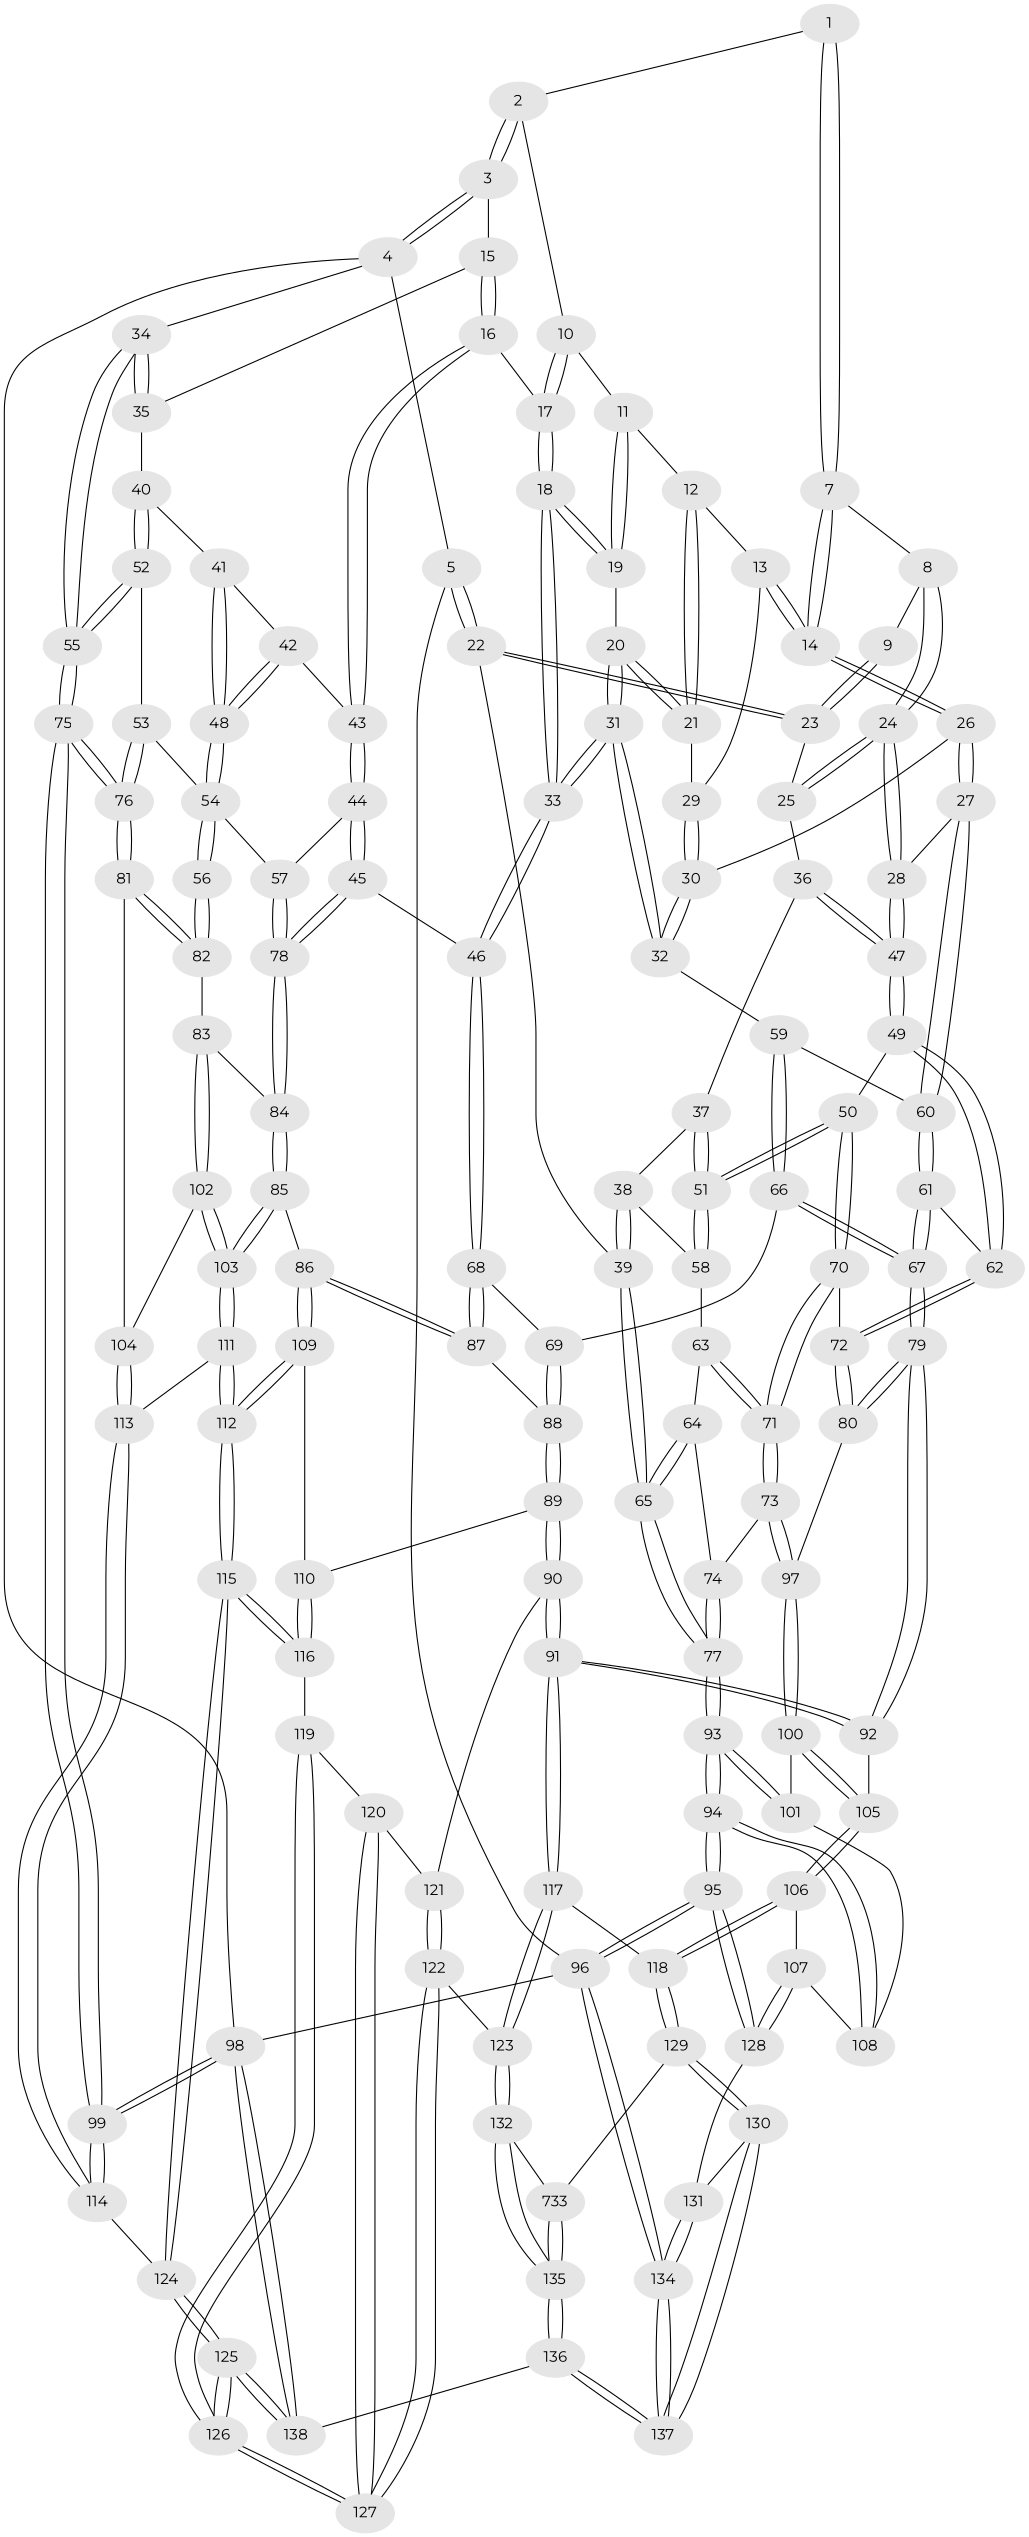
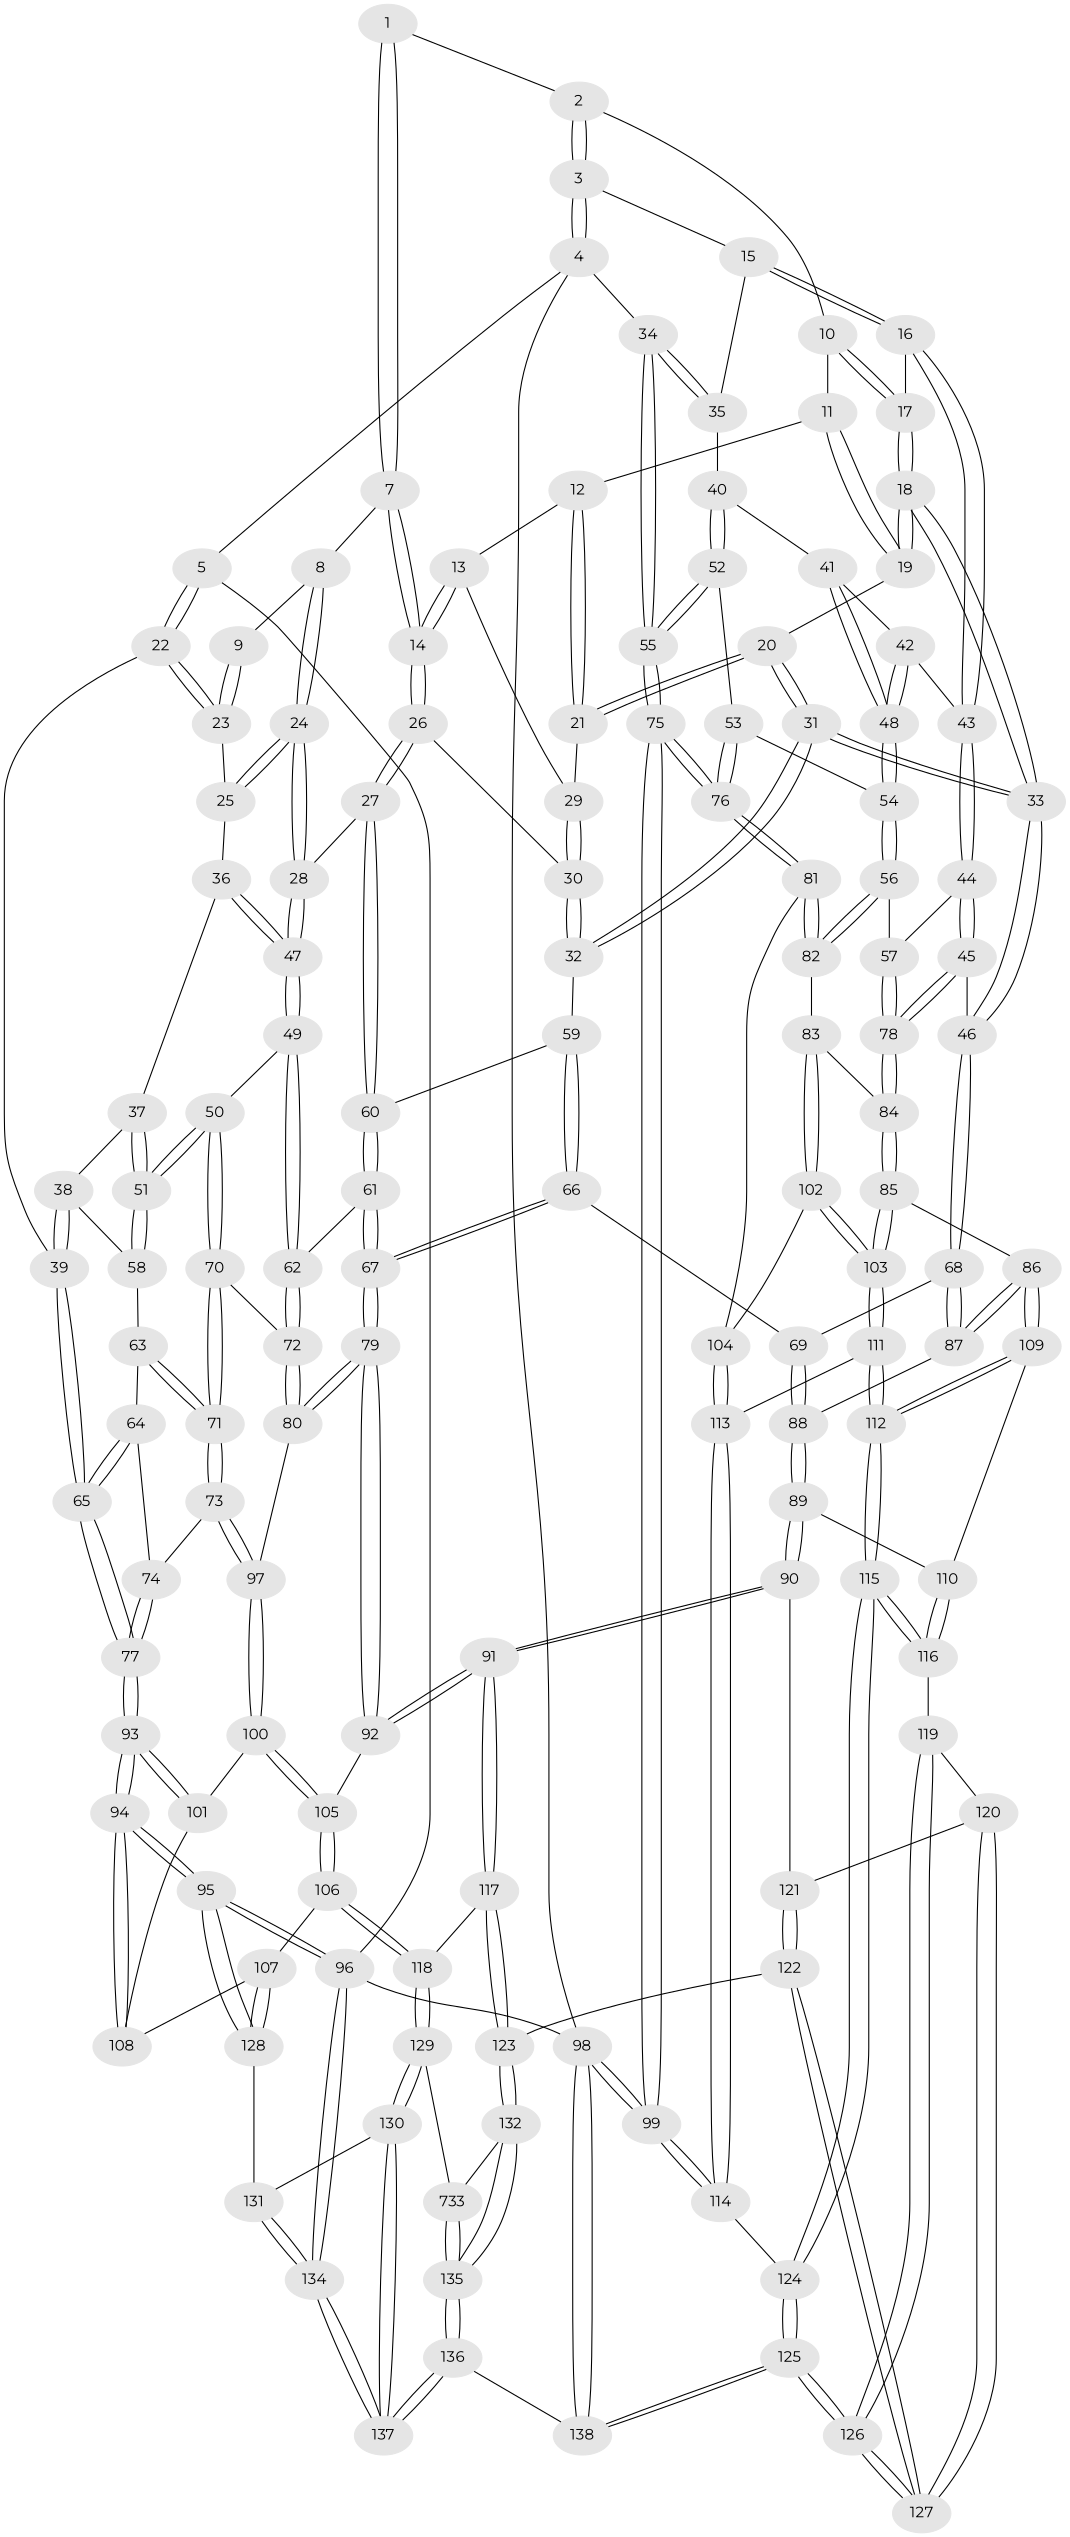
(245, 841) -> (889, 919)
